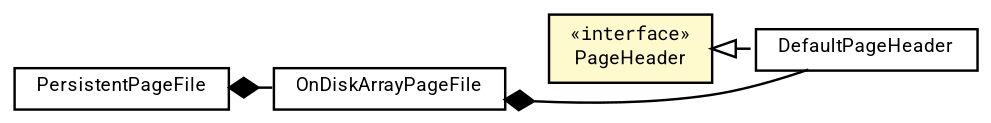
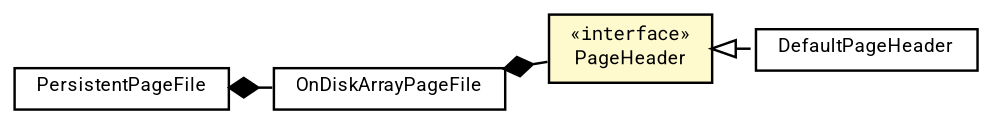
(673, 99) -> (540, 63)
